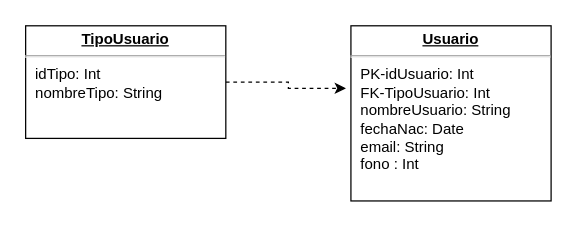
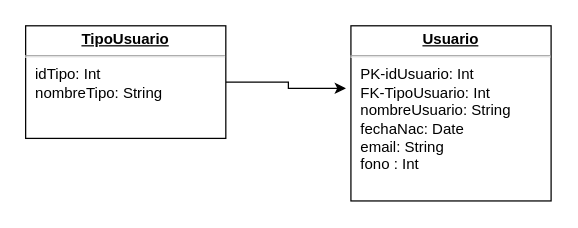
(285, 82) -> (285, 82)
